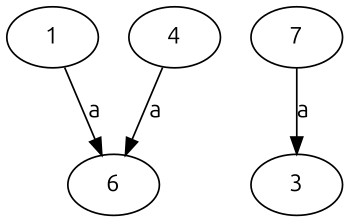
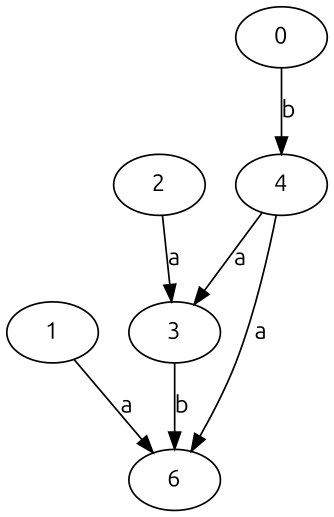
none -> (282, 37)
(297, 37) -> (159, 185)
none -> (233, 252)
none -> (175, 398)
